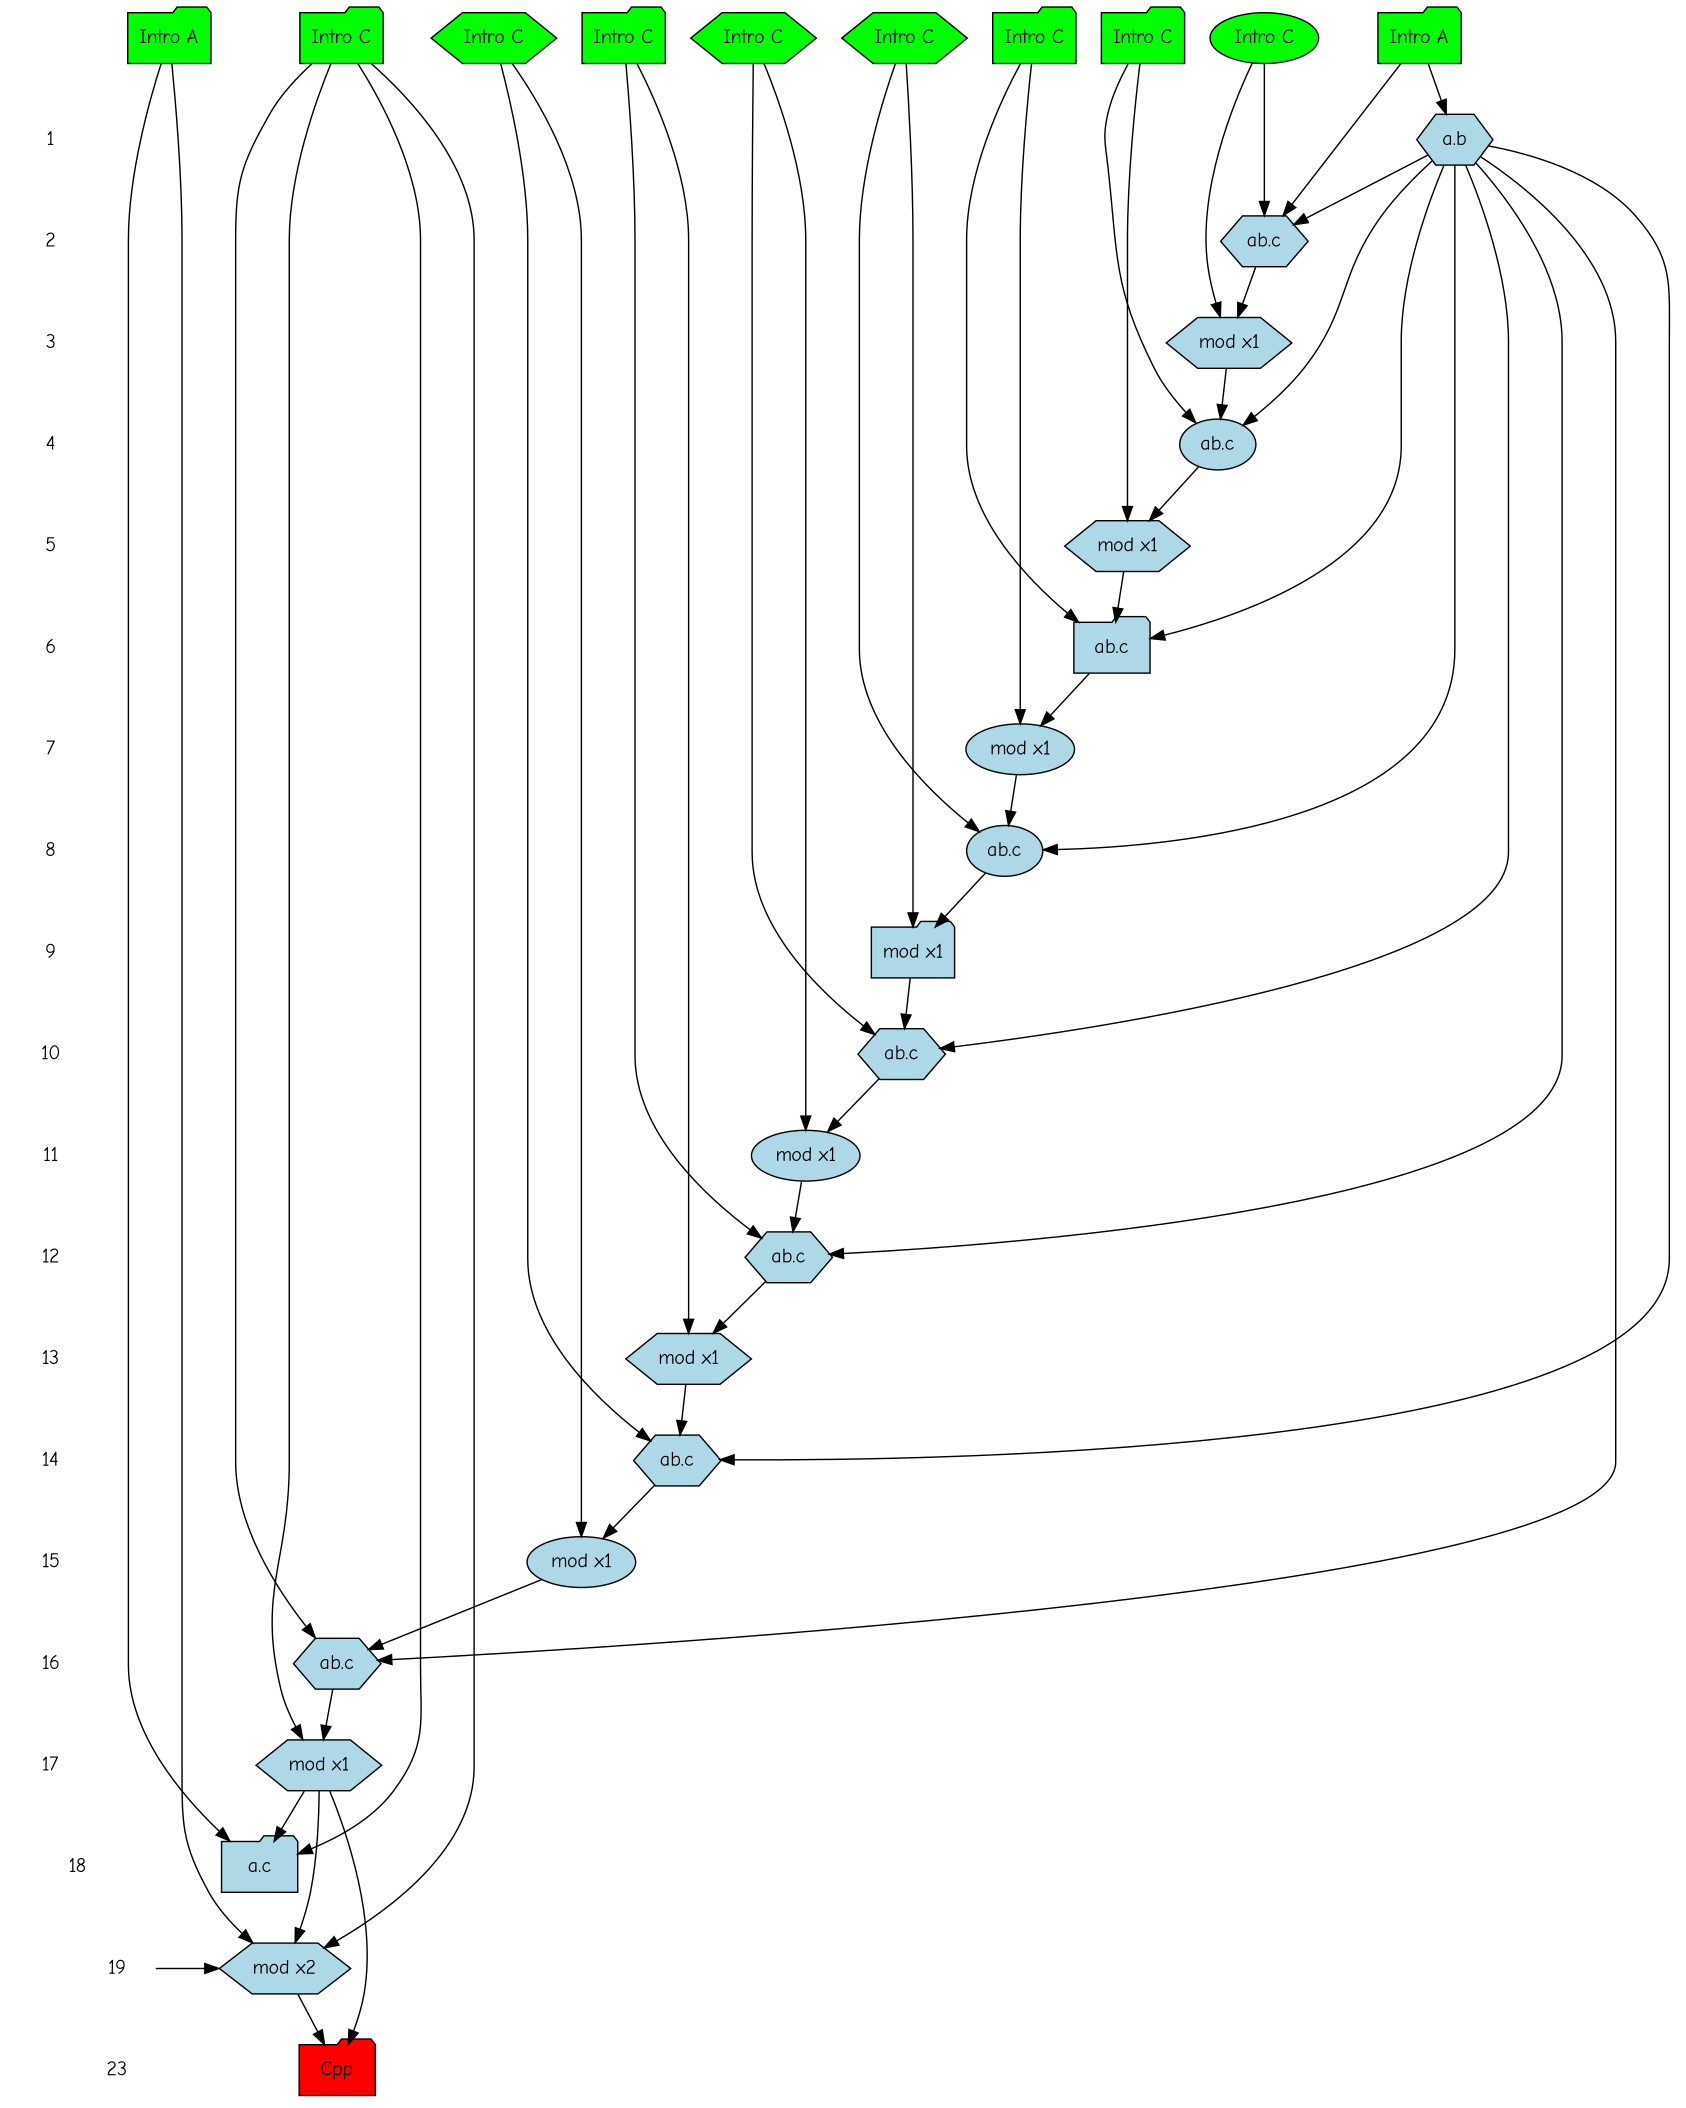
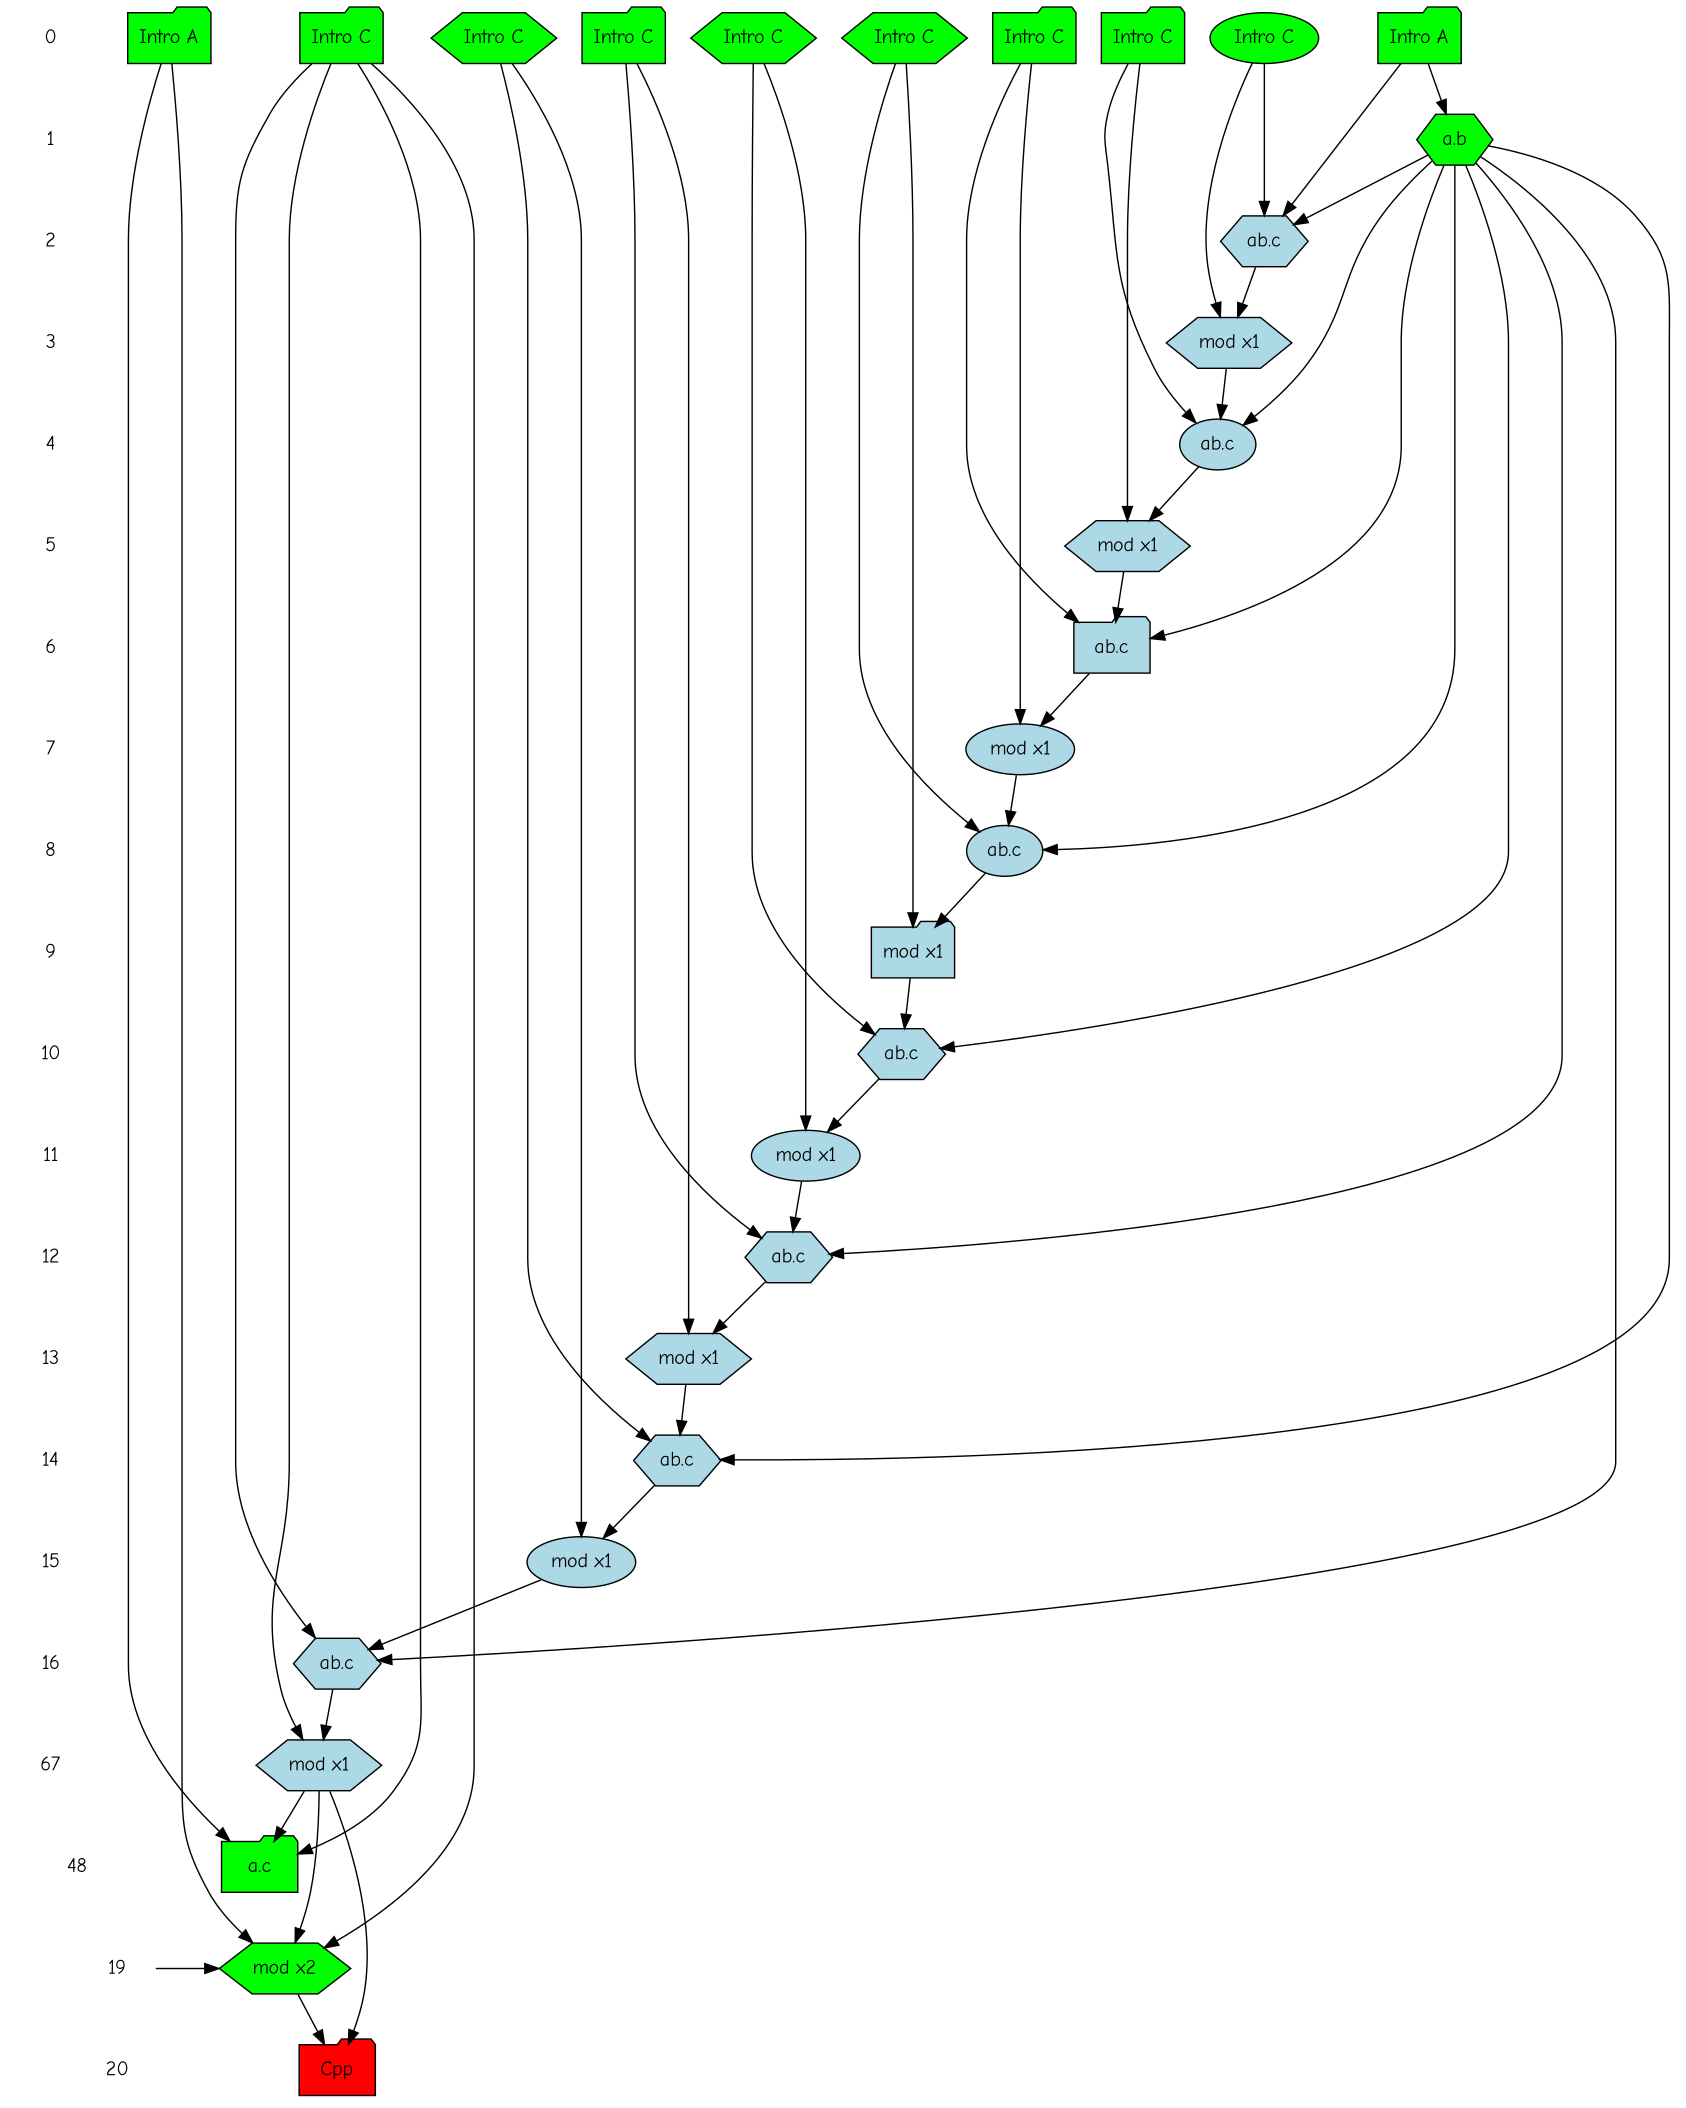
none -> (51, 38)
(1455, 140) -> (1455, 140)
(51, 1765) -> (51, 1765)
(78, 1867) -> (78, 1867)
(260, 1867) -> (260, 1867)
(285, 1968) -> (285, 1968)
(117, 2070) -> (117, 2070)
